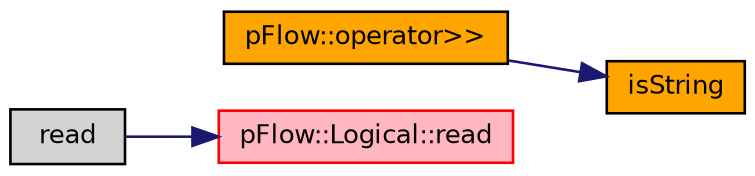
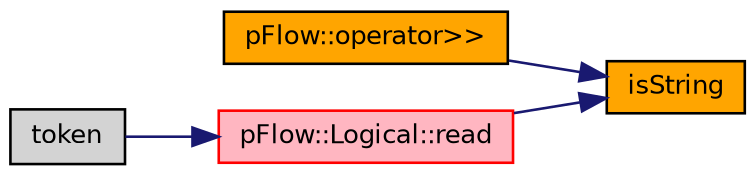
none -> (547, 108)
(68, 137) -> (68, 137)
